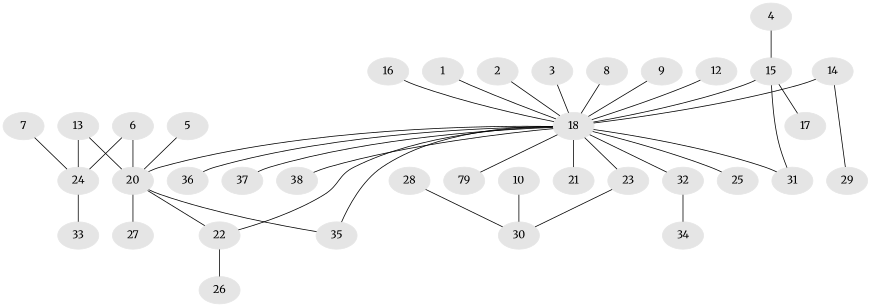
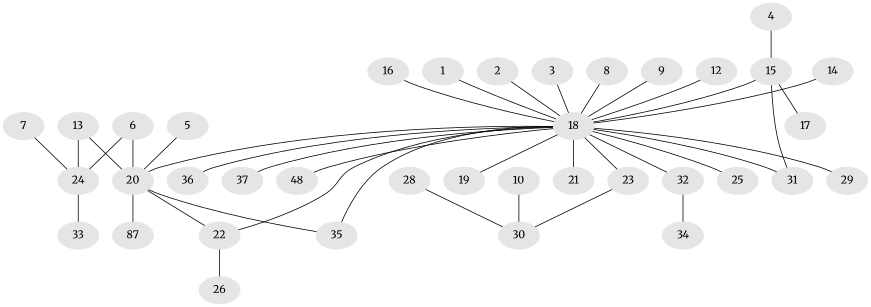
(840, 126) -> (714, 143)
(297, 181) -> (297, 181)
(464, 181) -> (464, 181)
(133, 236) -> (133, 236)
